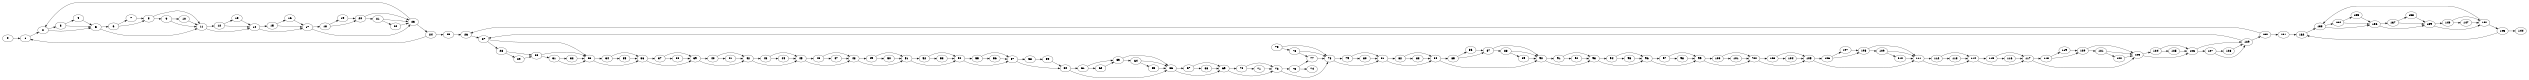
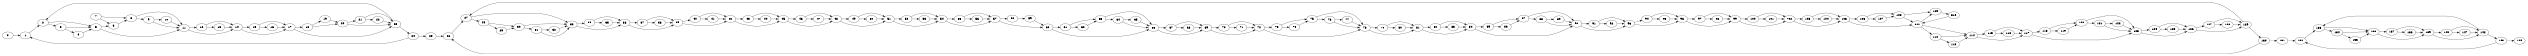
(121, 23) -> (104, 21)
none -> (1302, 24)
(1900, 52) -> (1926, 18)
(1302, 64) -> (1293, 21)
